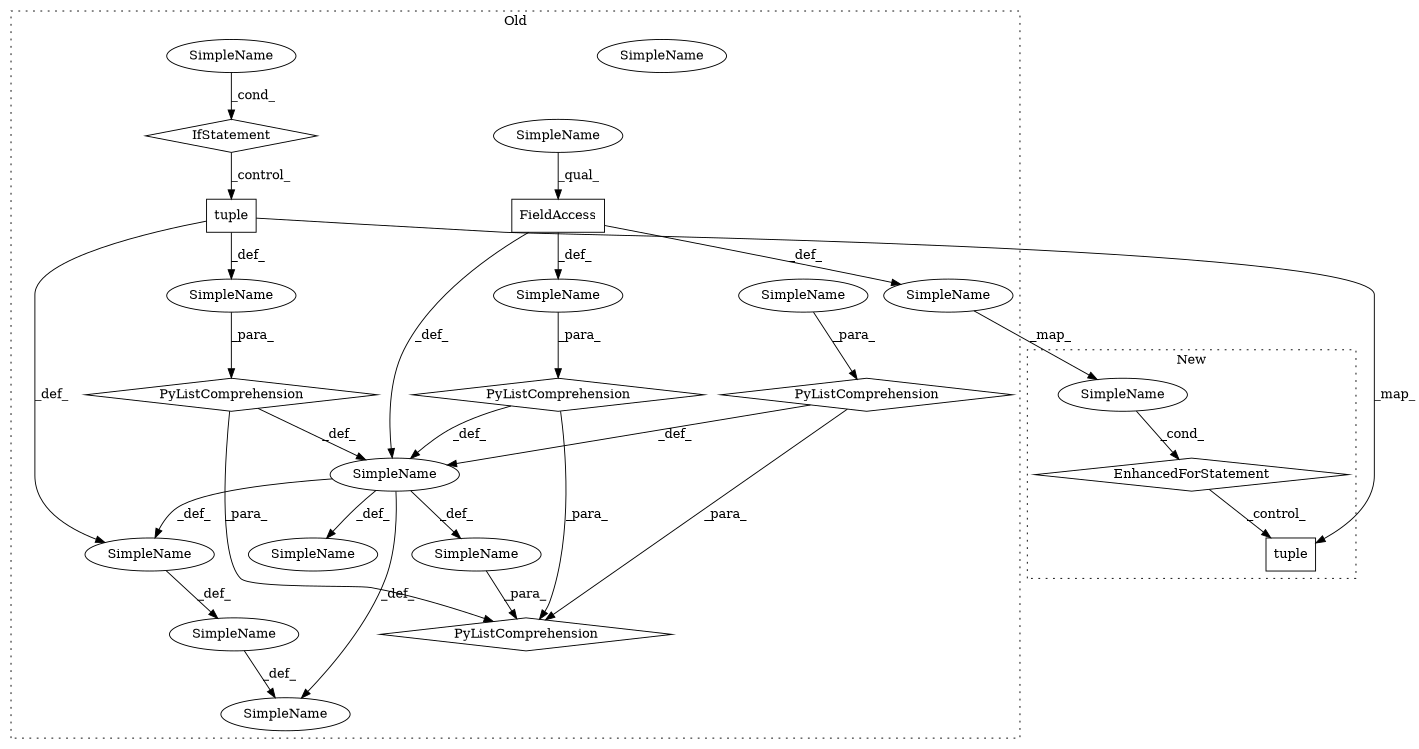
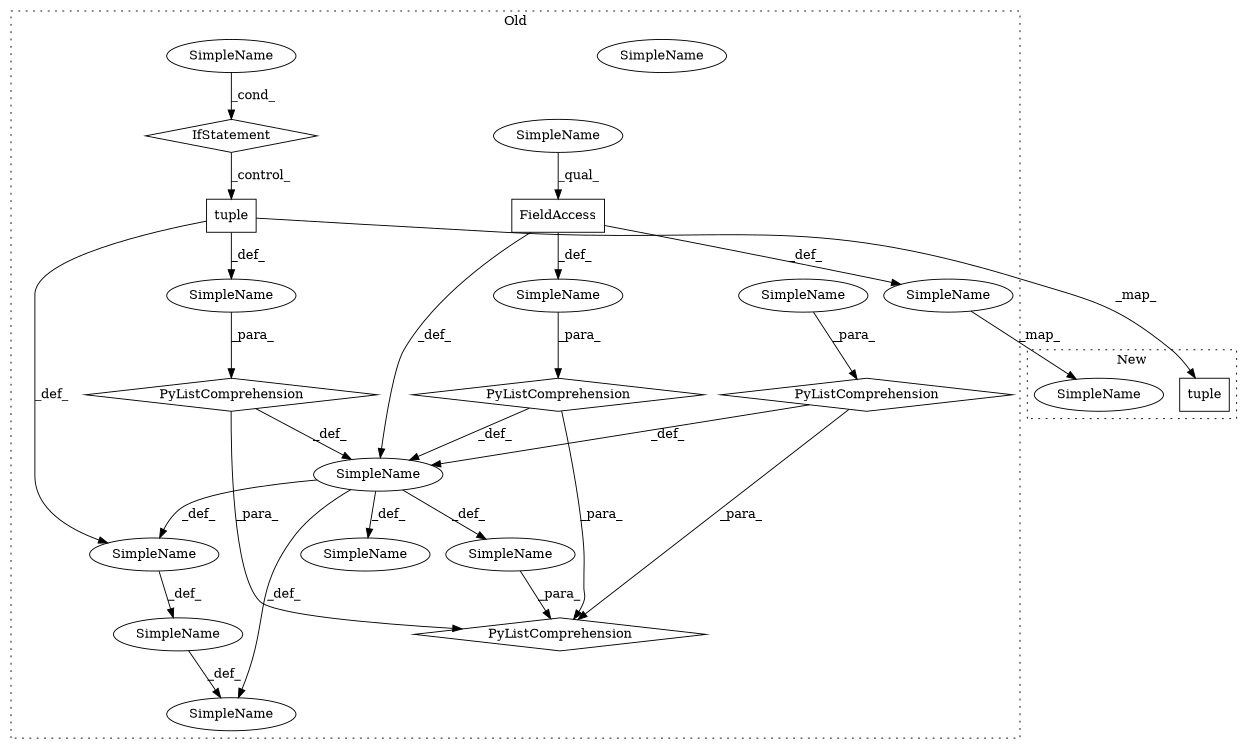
(1192, 475) -> none
